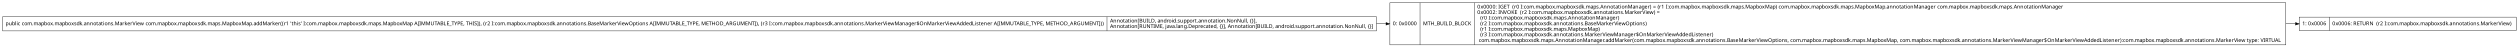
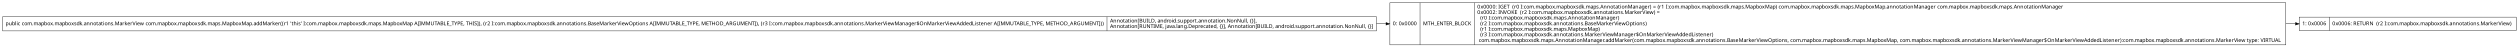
(1447, 24) -> (1447, 24)
